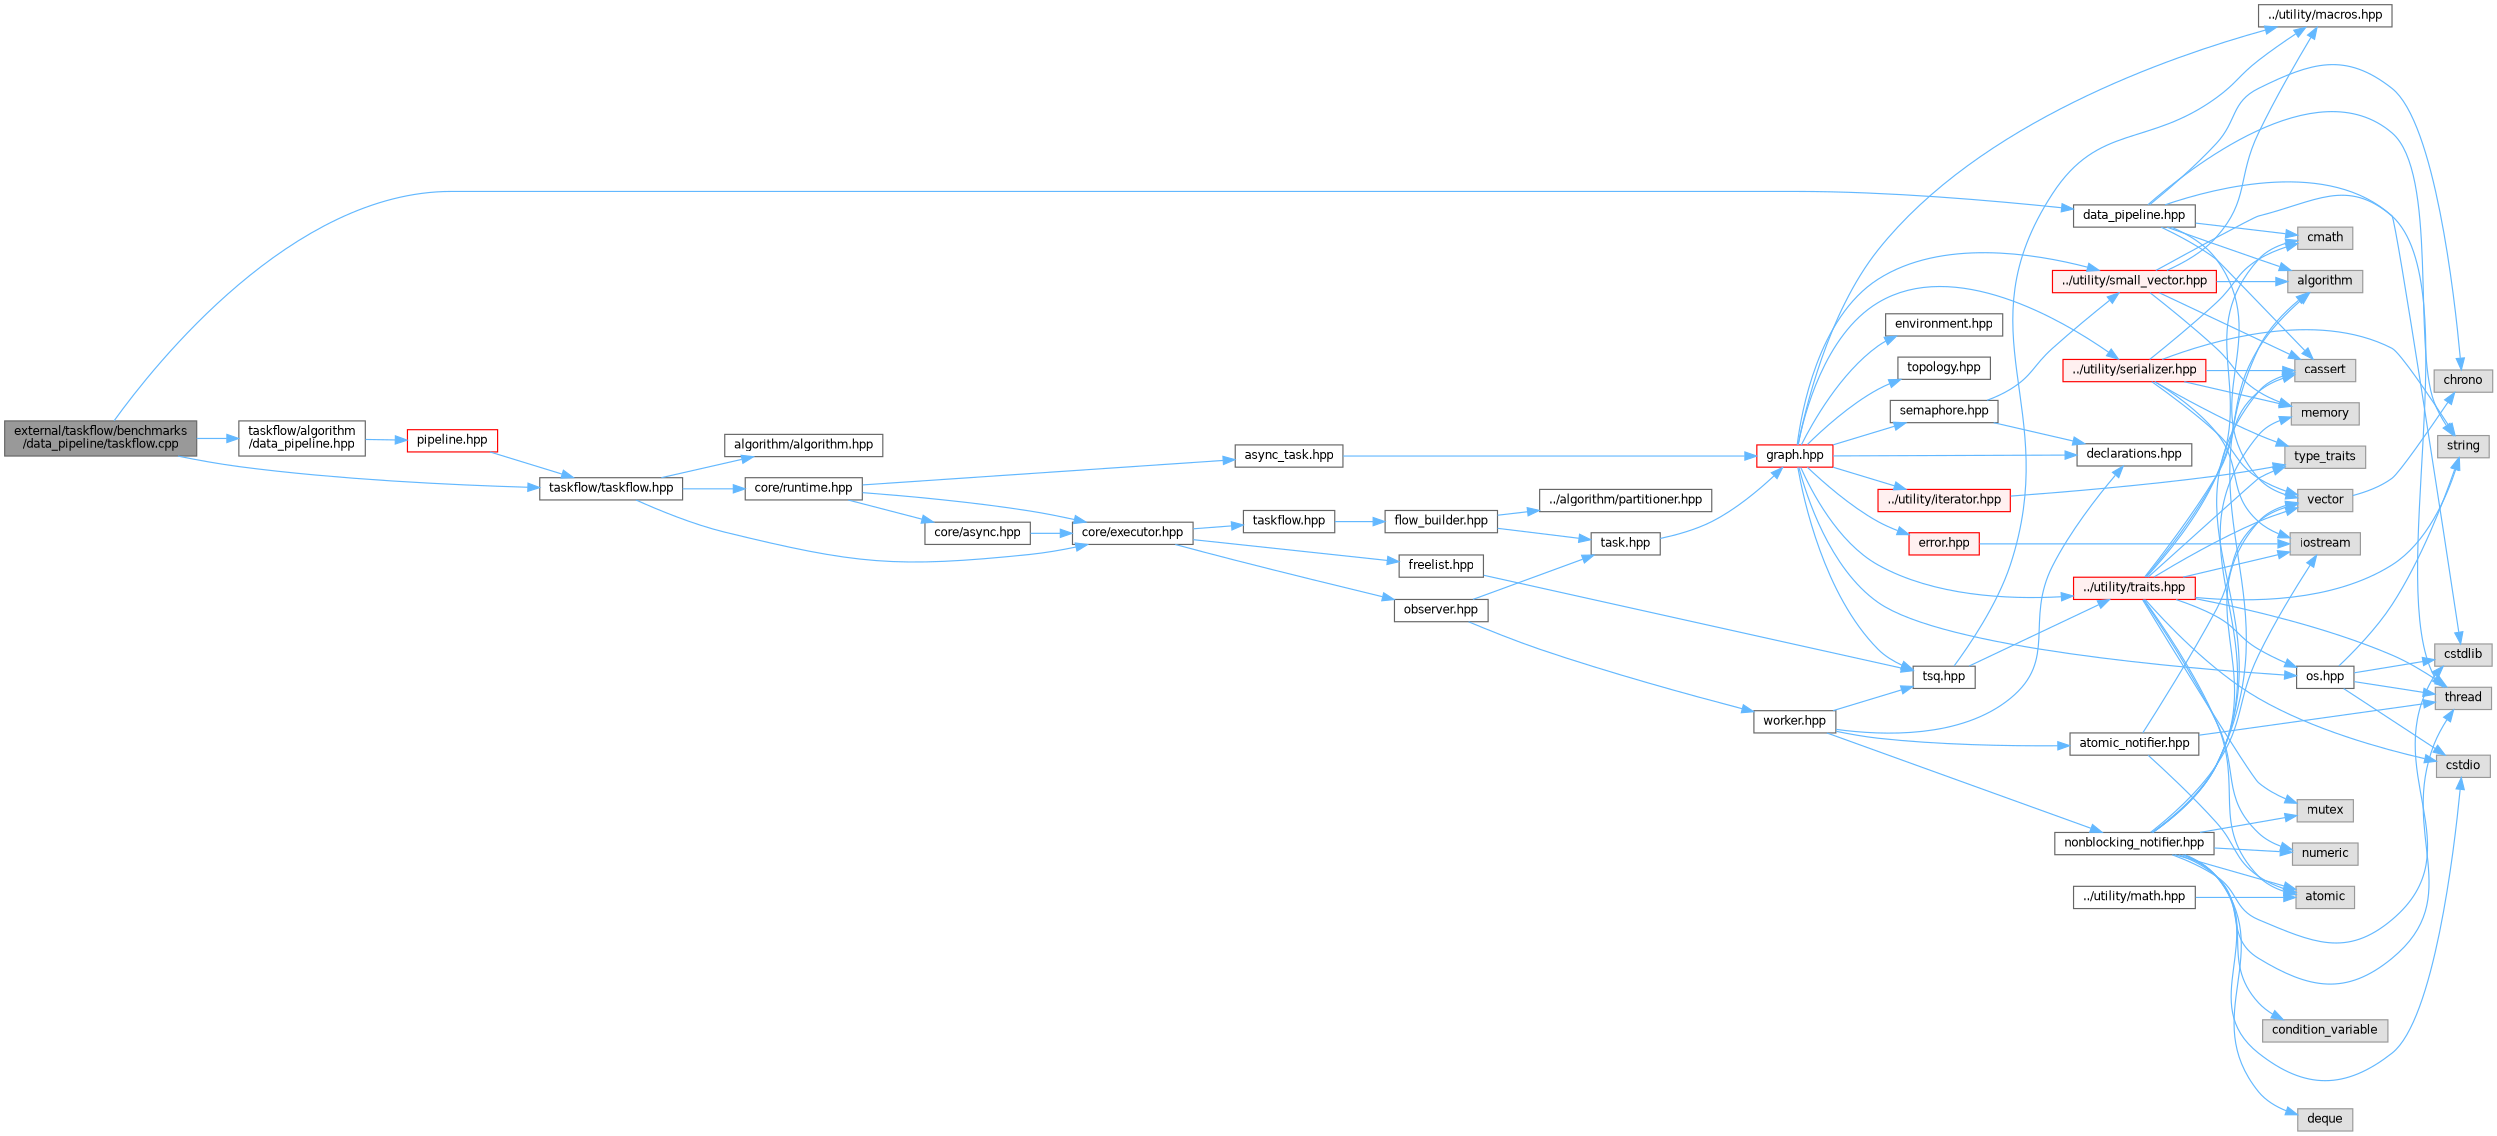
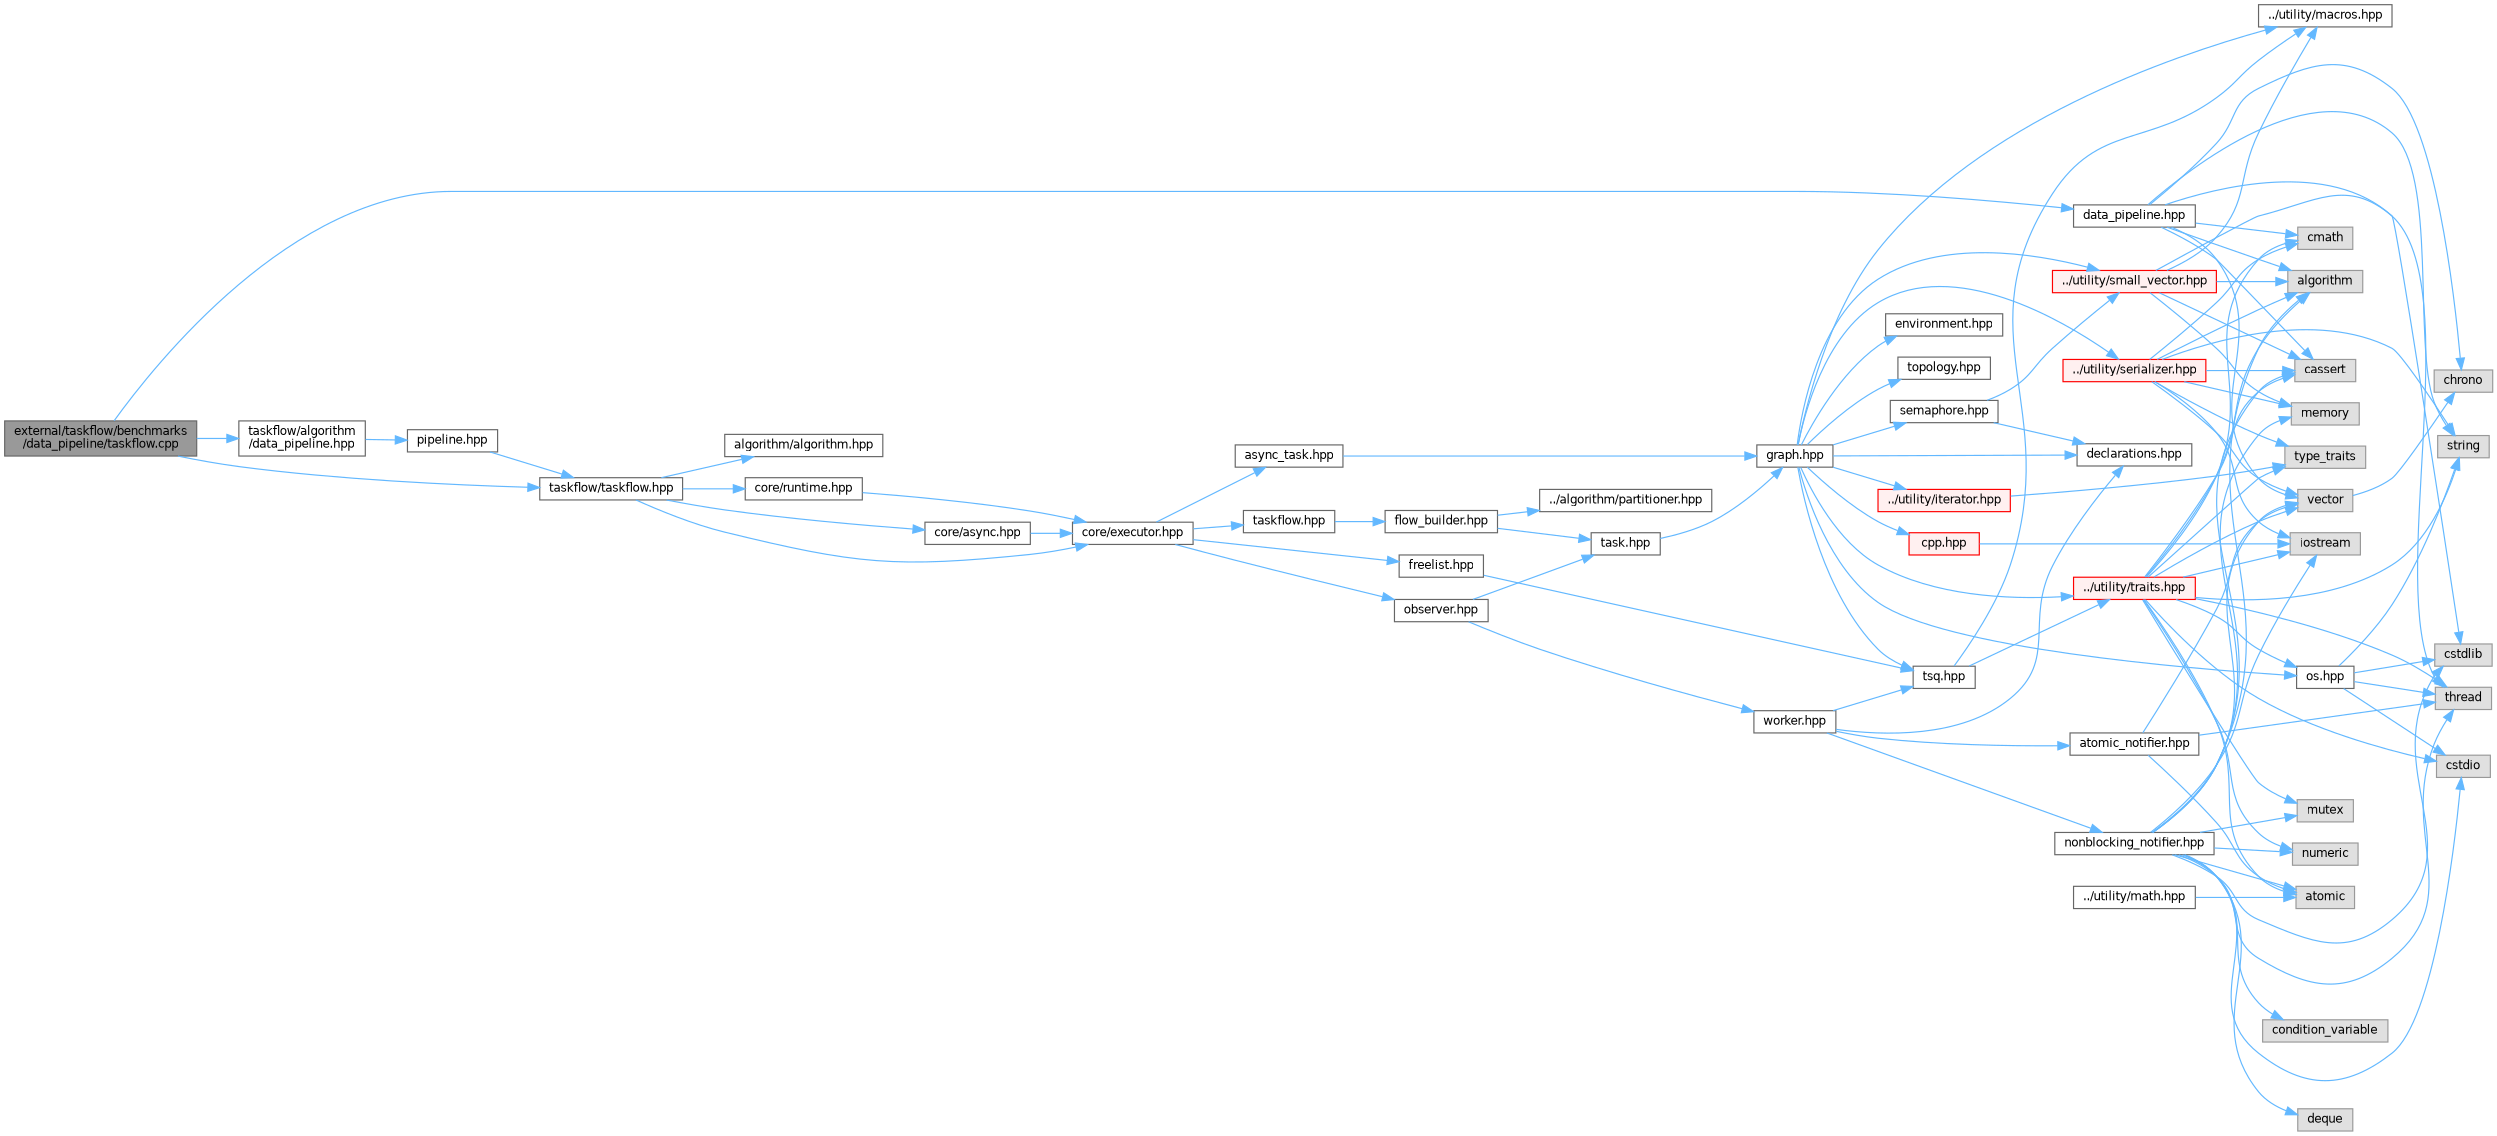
none -> (2218, 329)
(453, 441) -> (453, 441)
(1795, 456) -> (1795, 456)
(1043, 473) -> (1206, 497)
(885, 510) -> (789, 518)
(1944, 544) -> (1944, 544)
